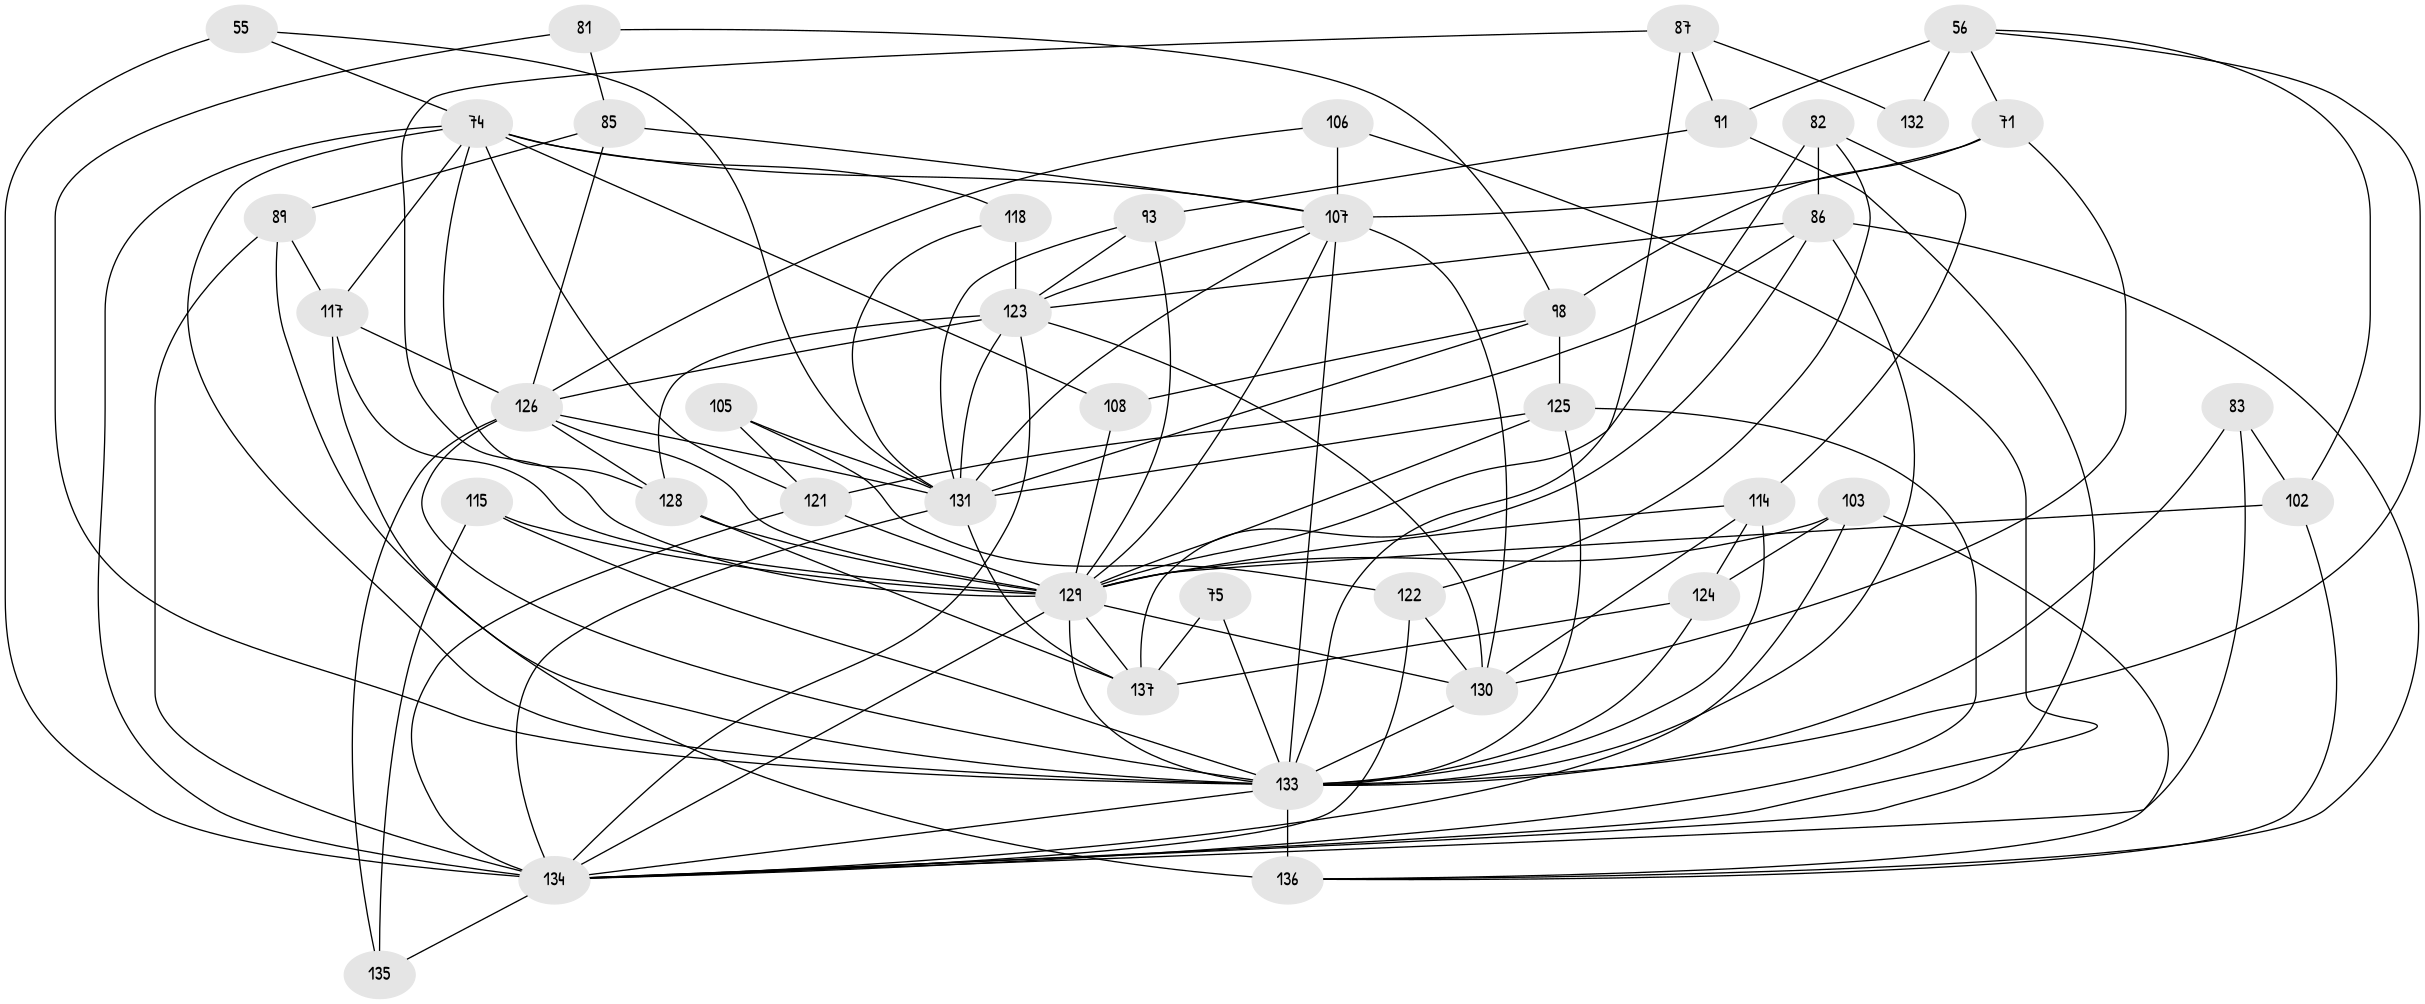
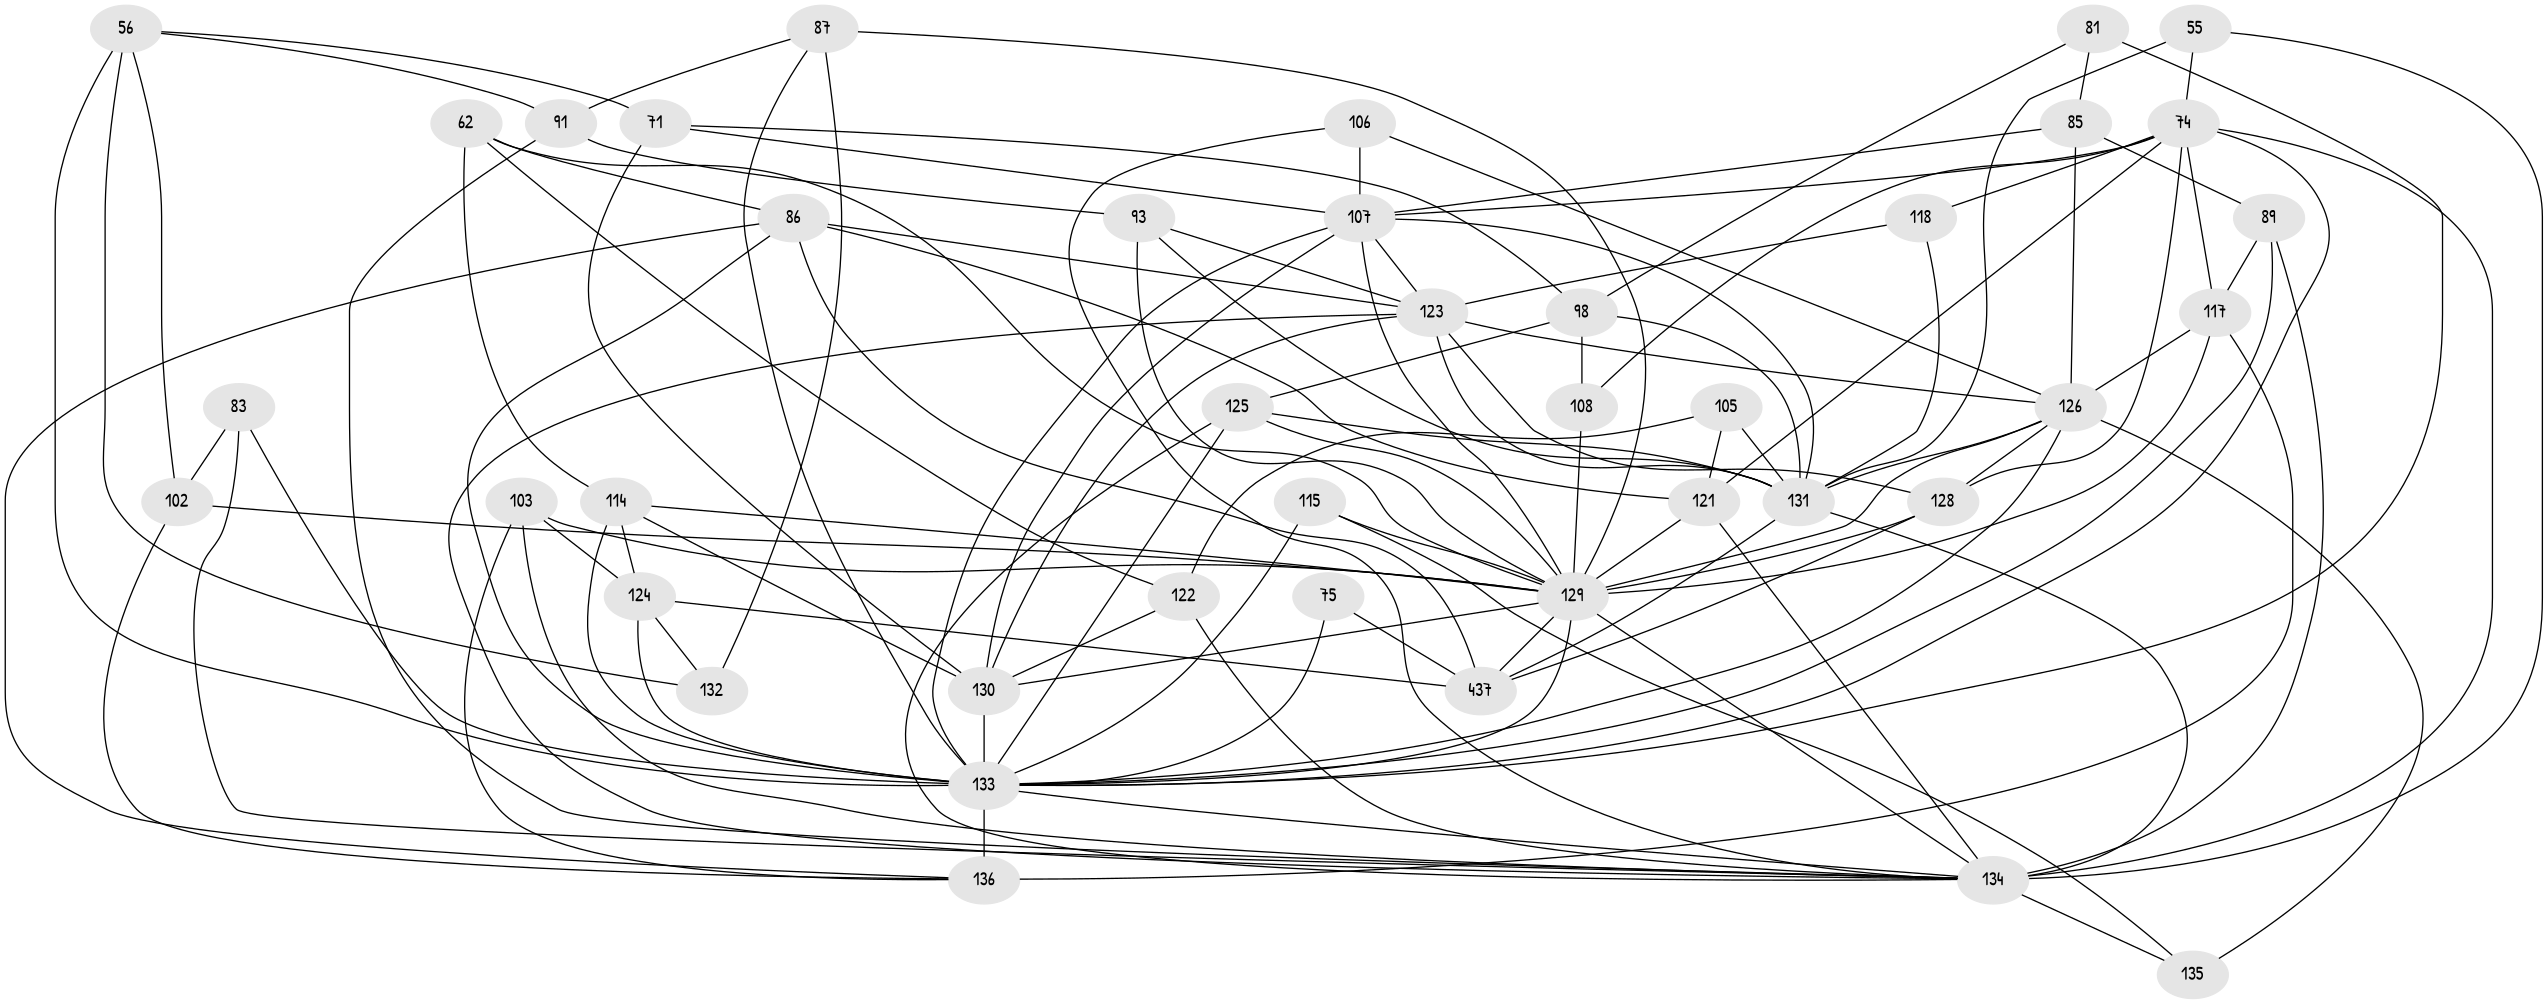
(1818, 124) -> (466, 124)
none -> (676, 644)
(1143, 691) -> (1481, 691)
